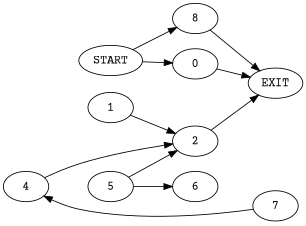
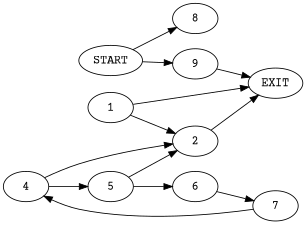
(232, 48) -> (187, 96)
(195, 64) -> (195, 64)
none -> (64, 187)
none -> (231, 195)
